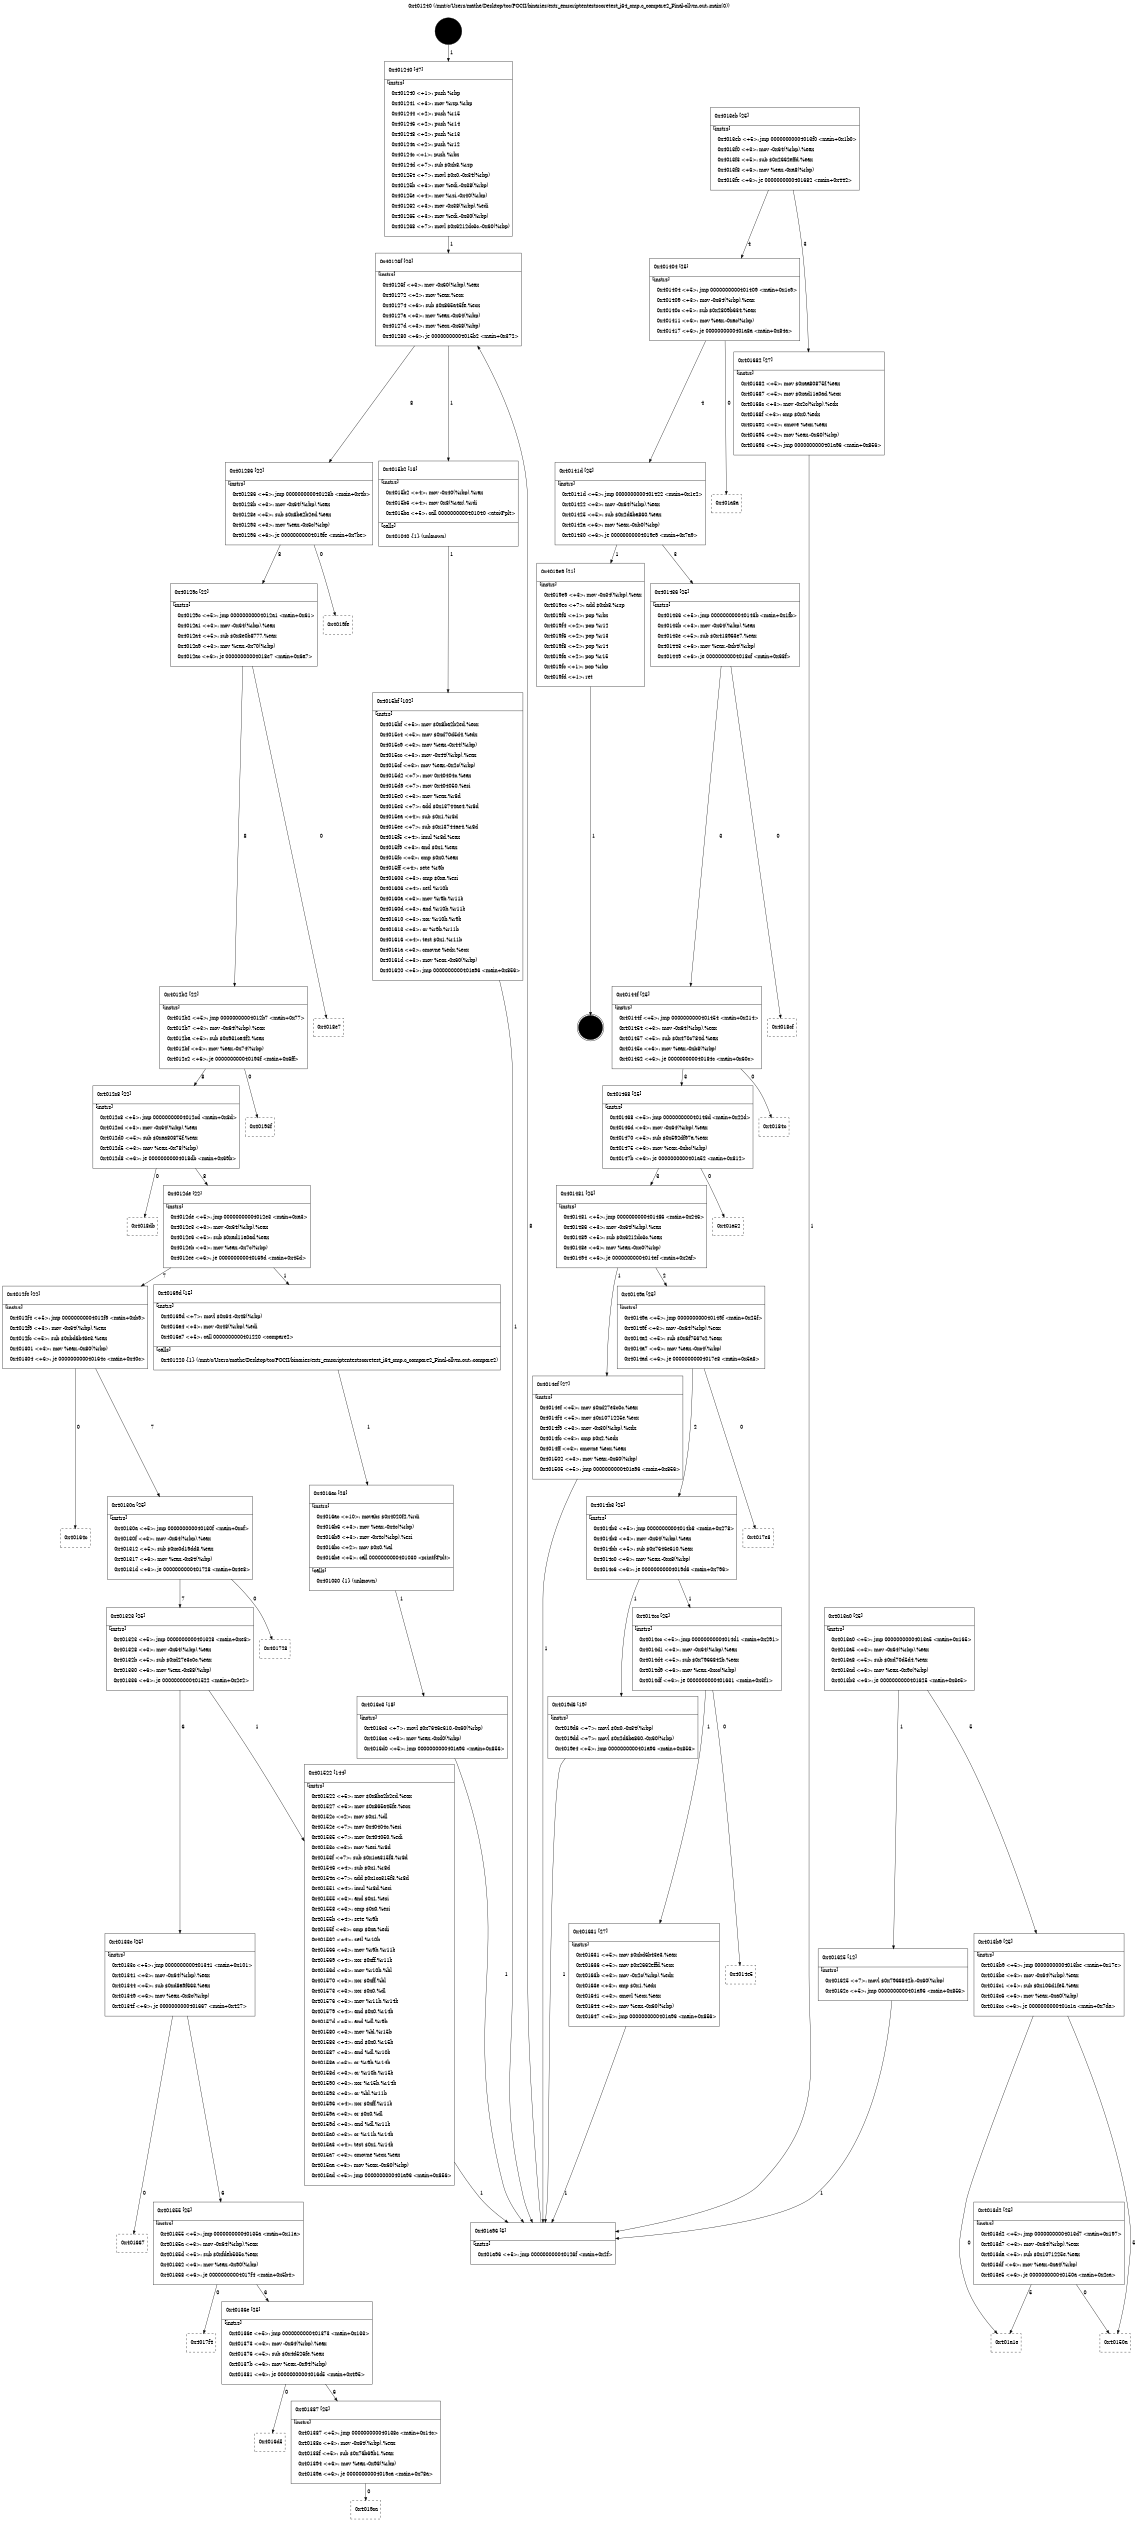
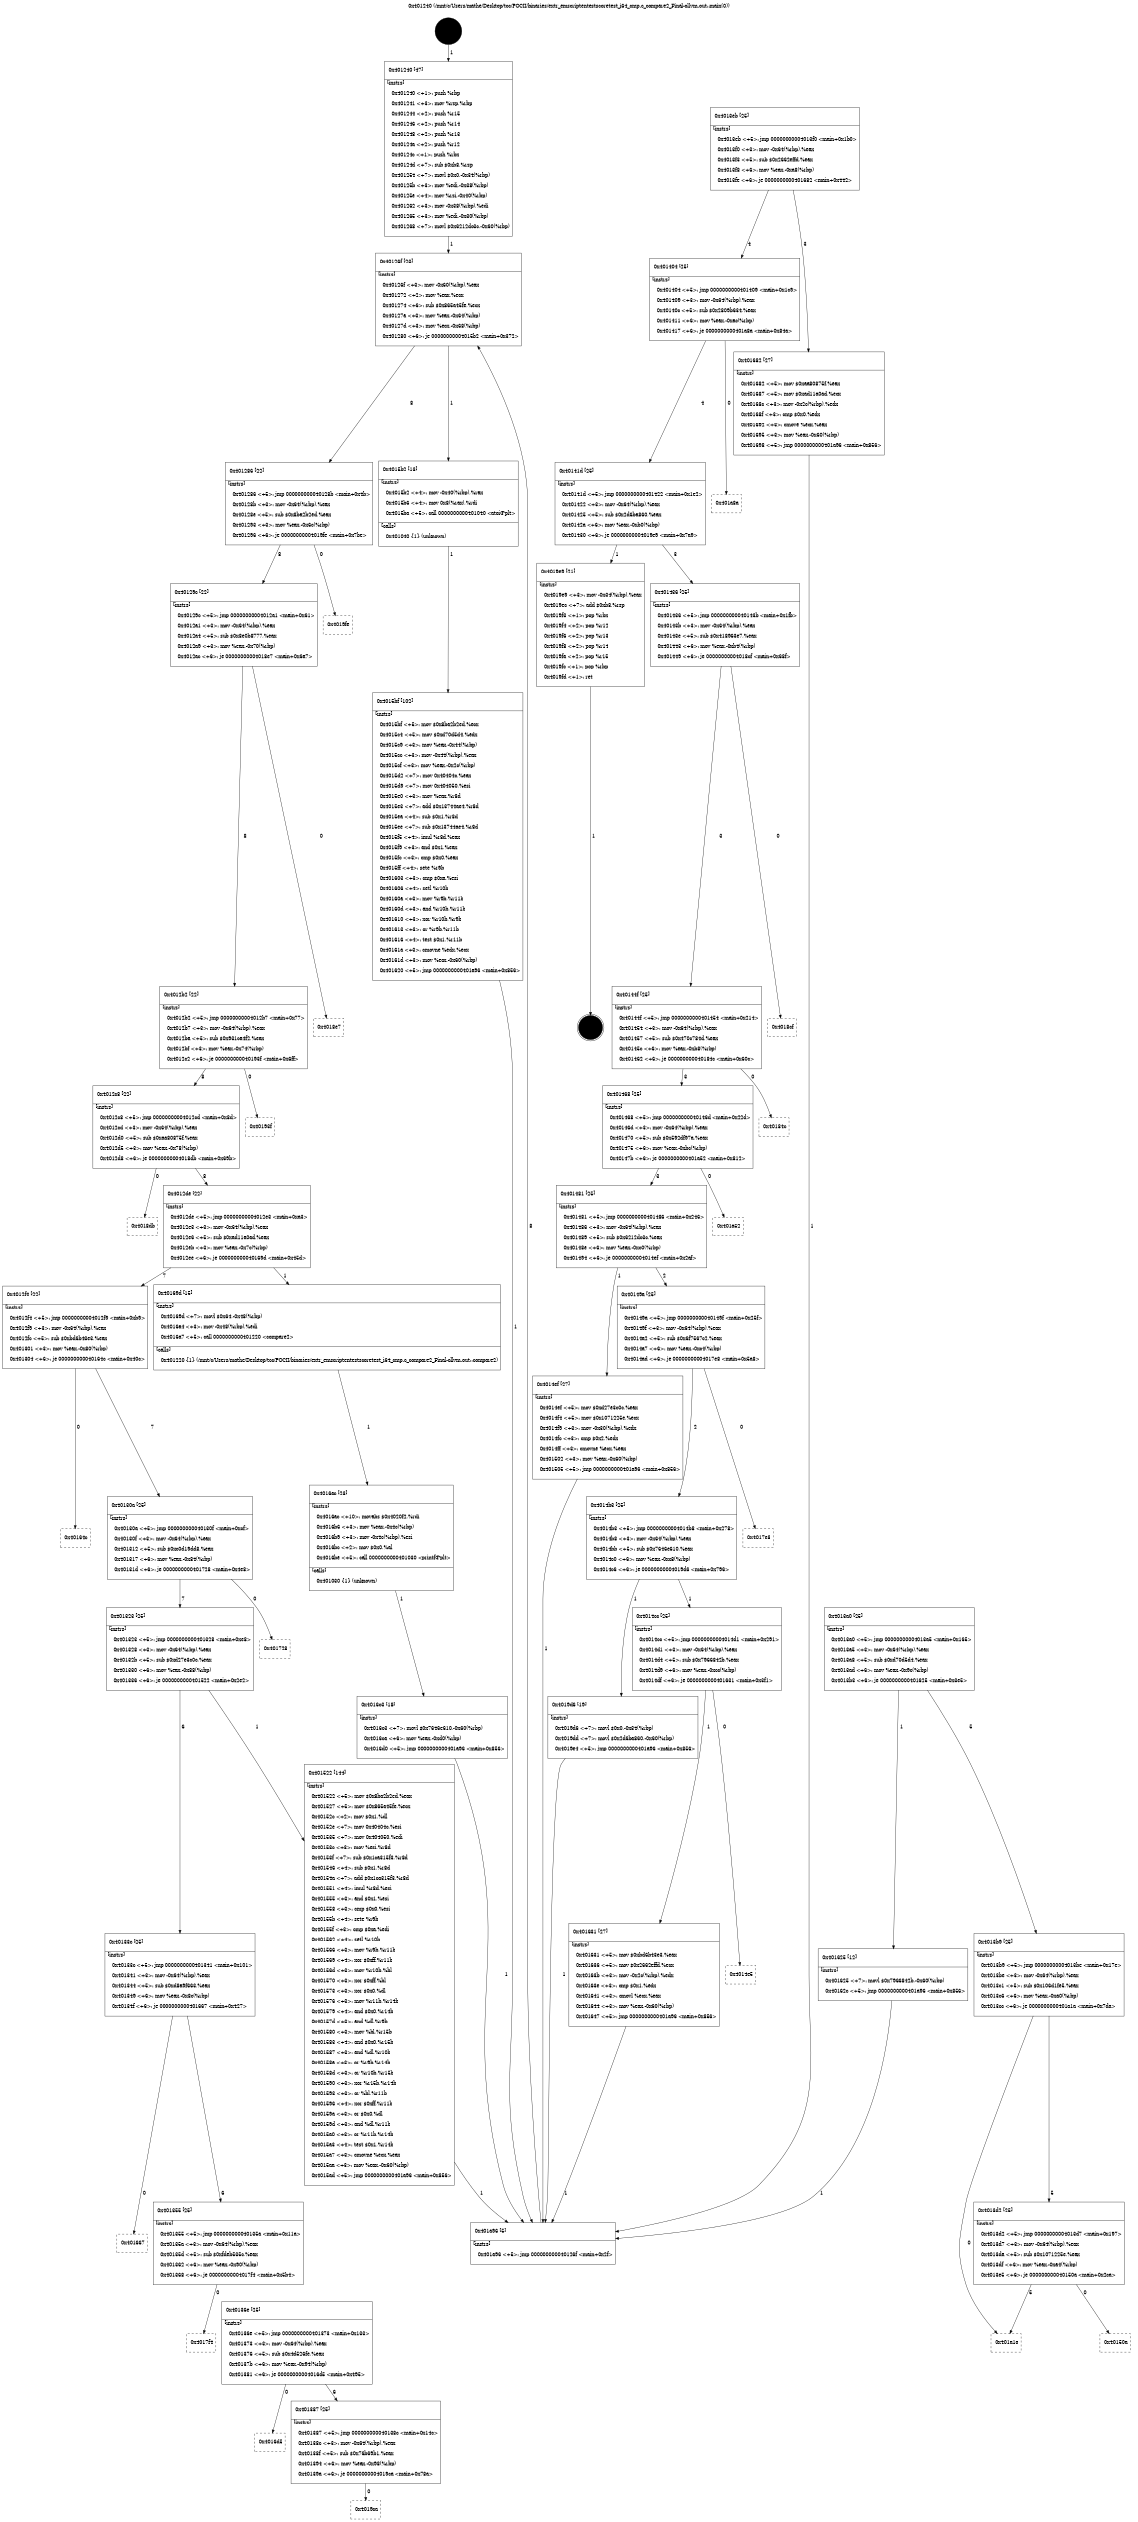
(1120, 2170) -> (1049, 2107)
(262, 2292) -> none
